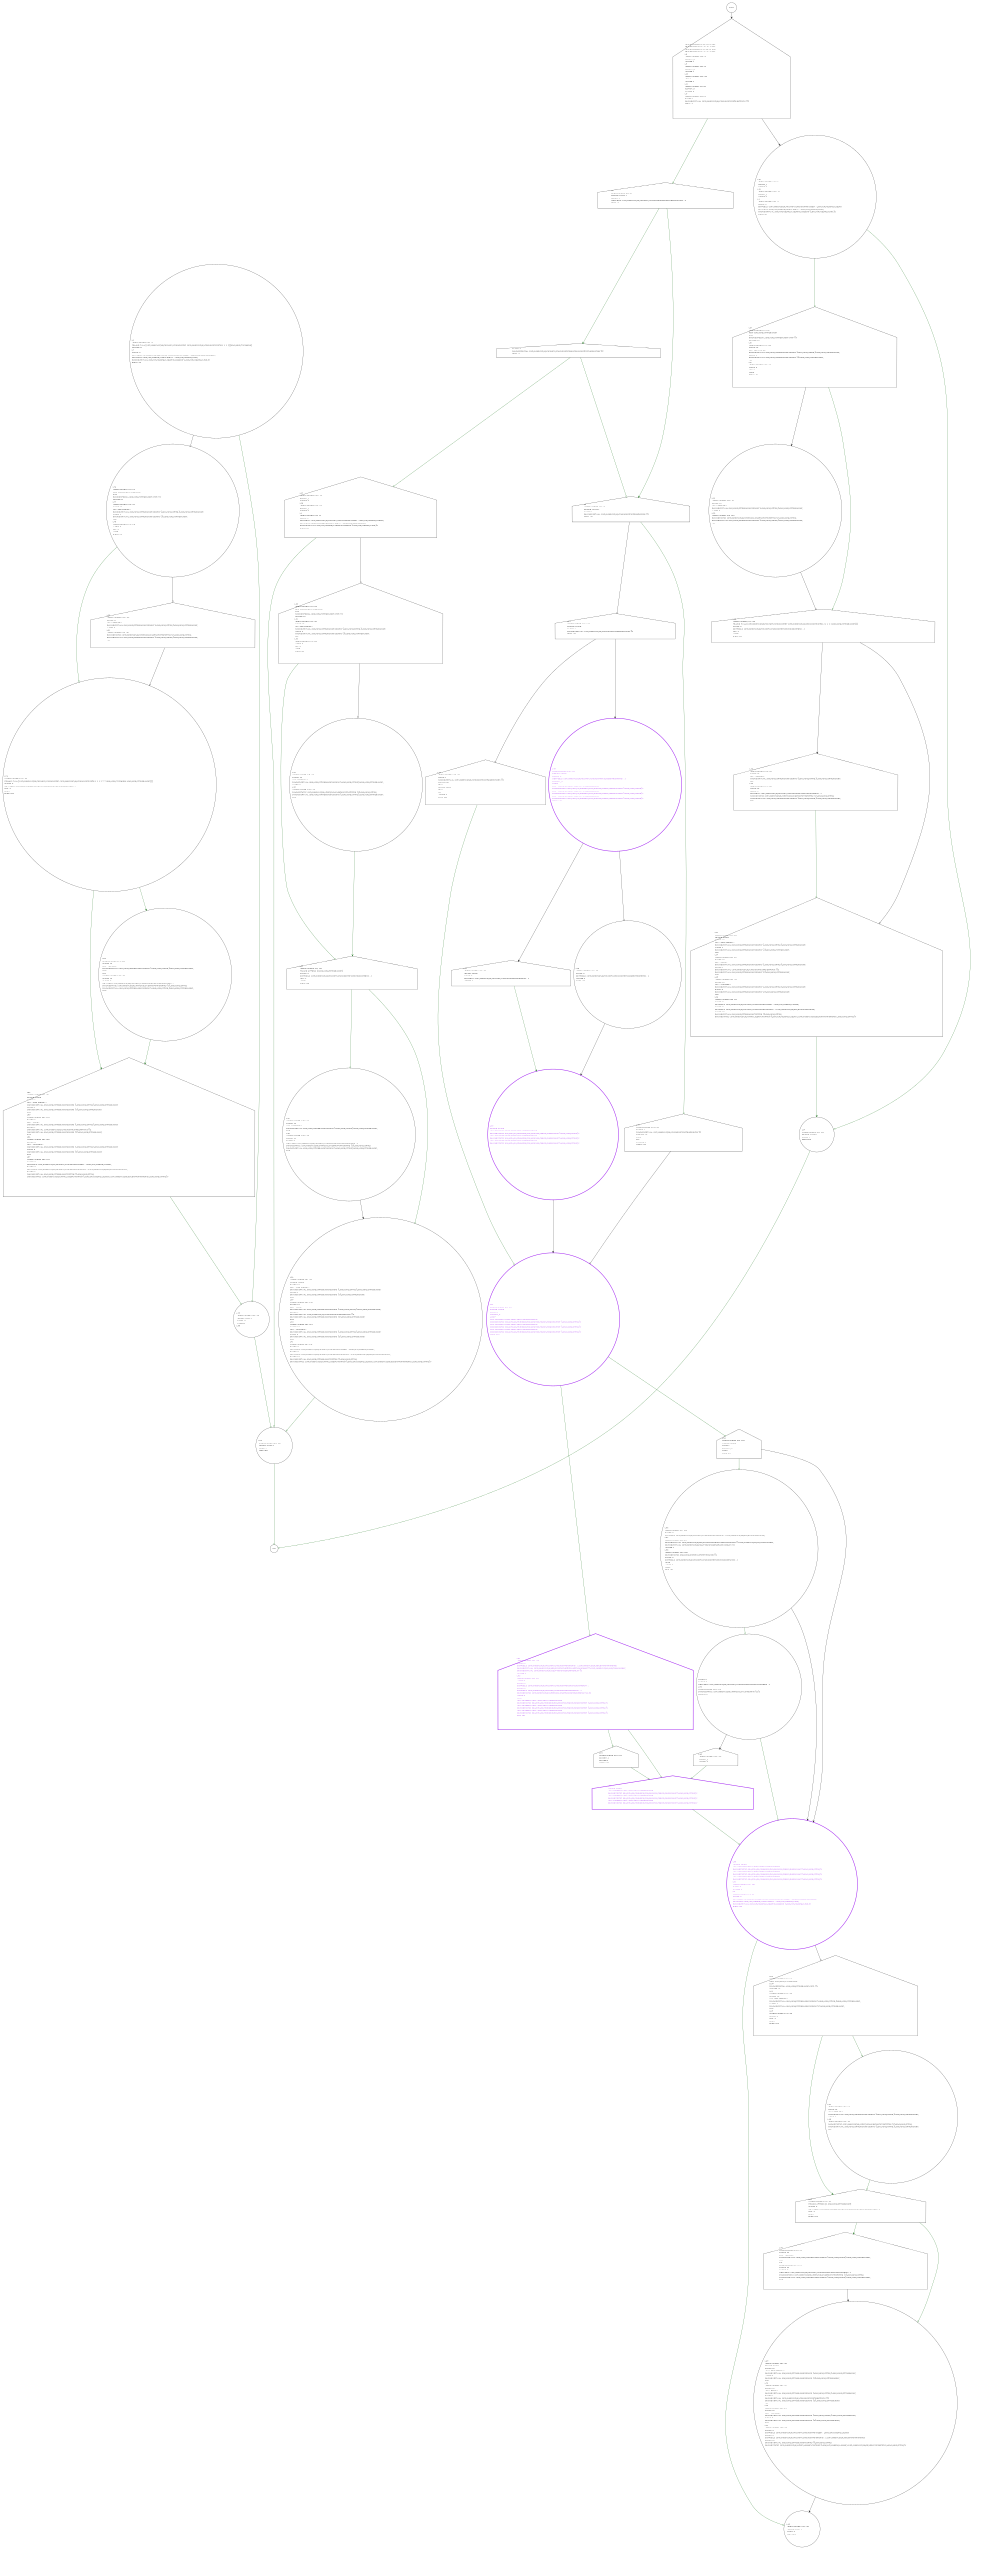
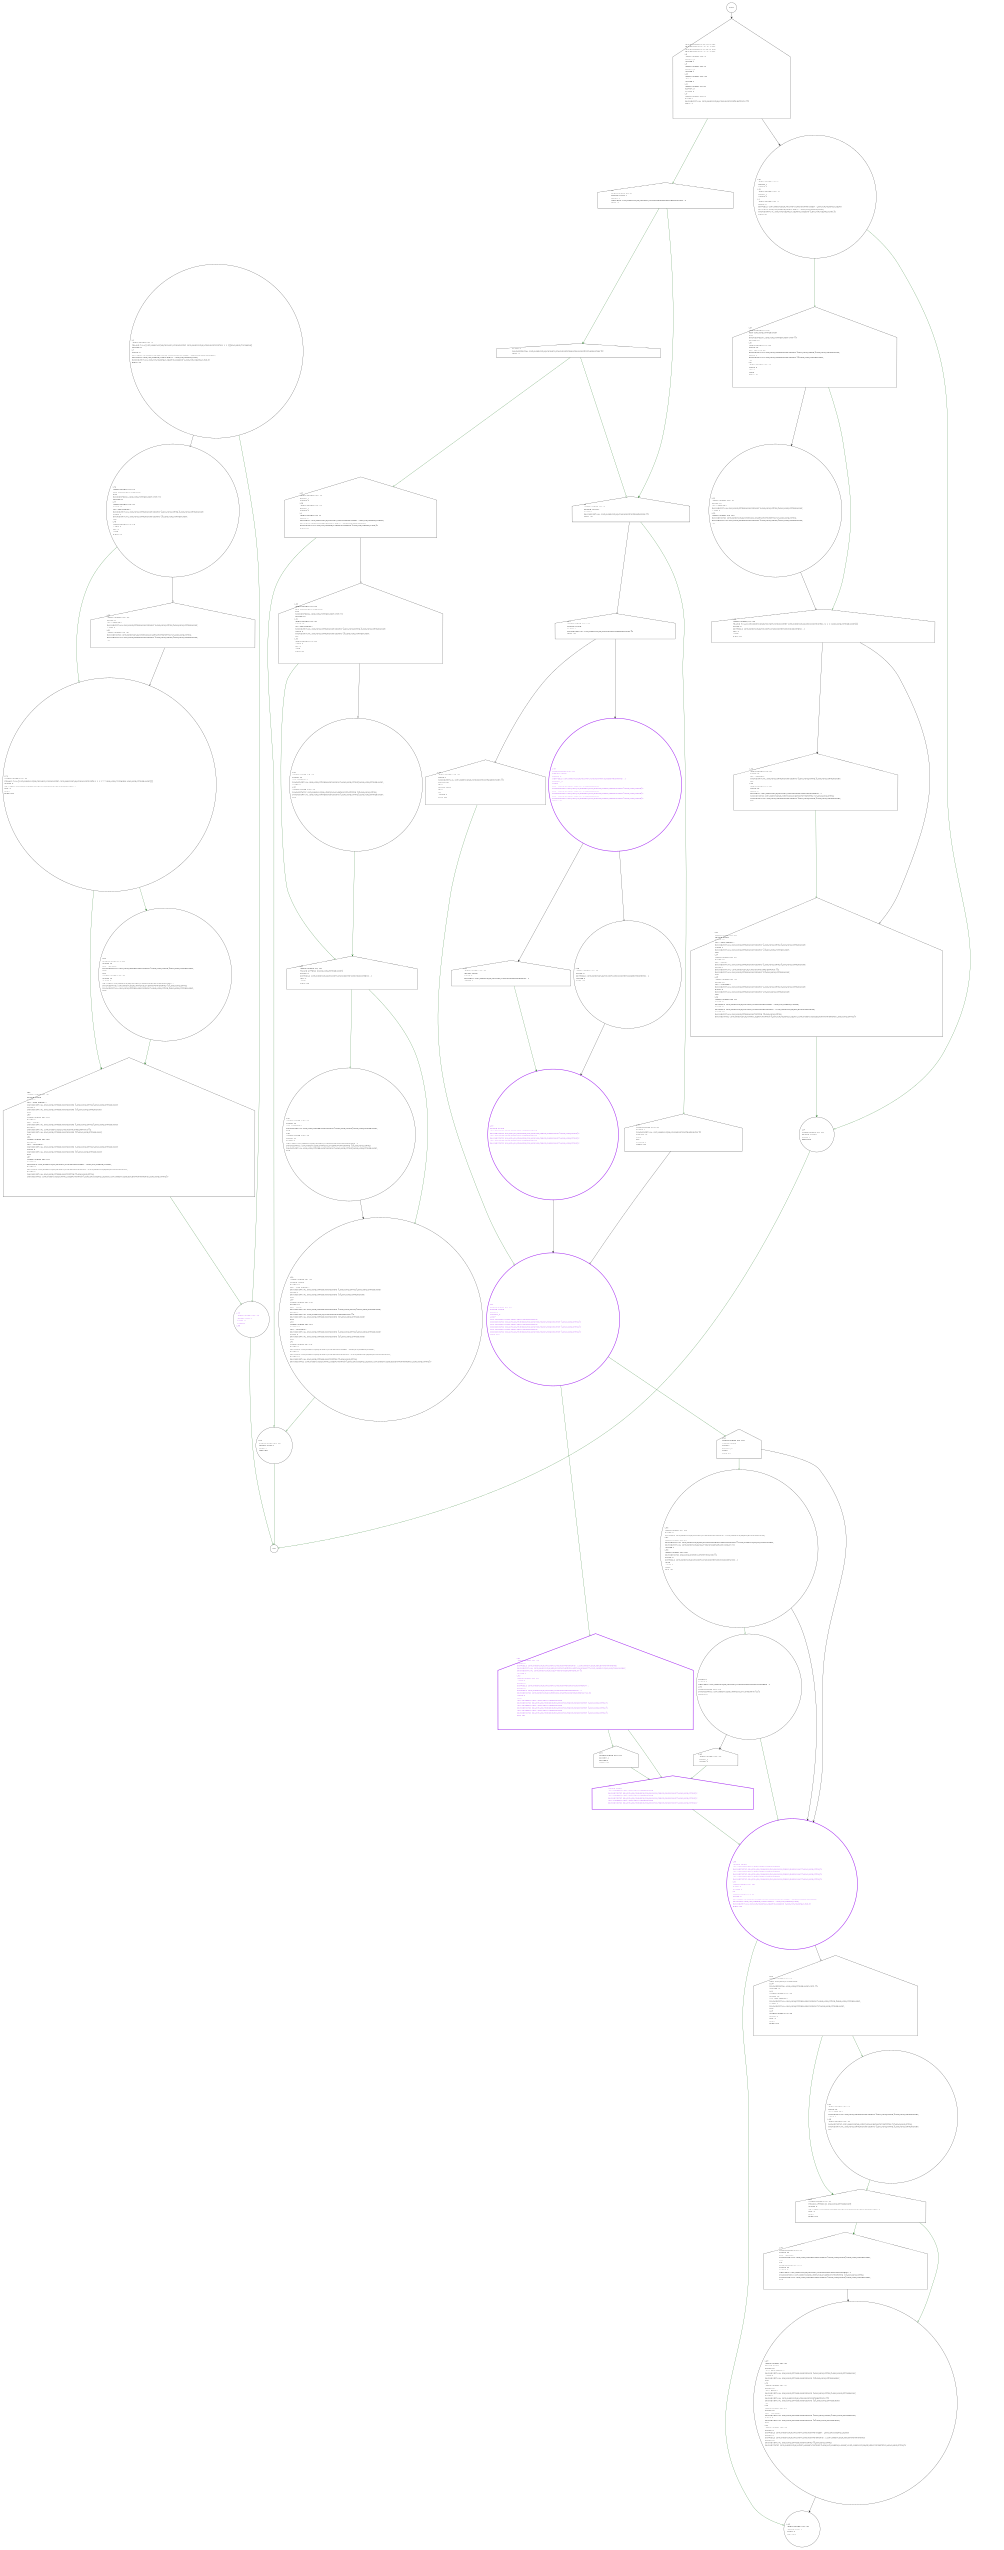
(251, 1319) -> (251, 1319)
(263, 1382) -> (252, 1442)
